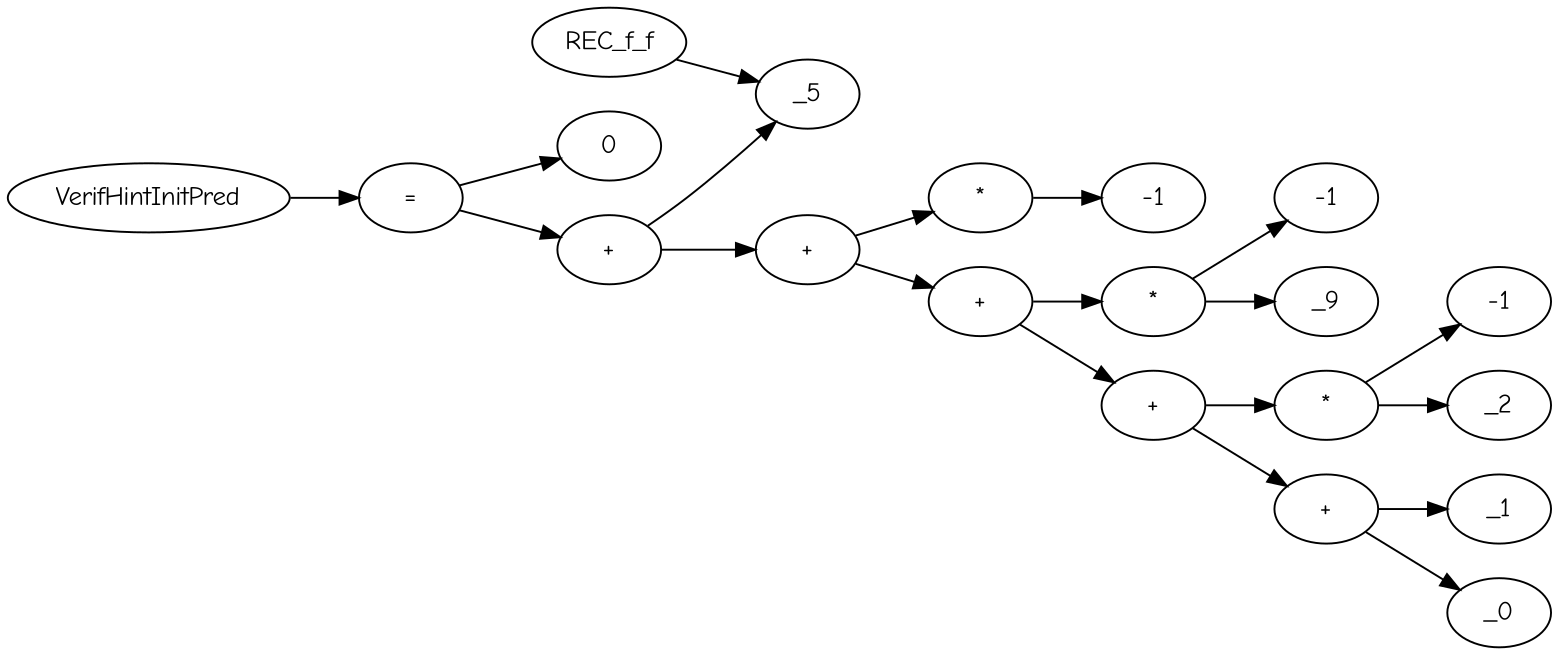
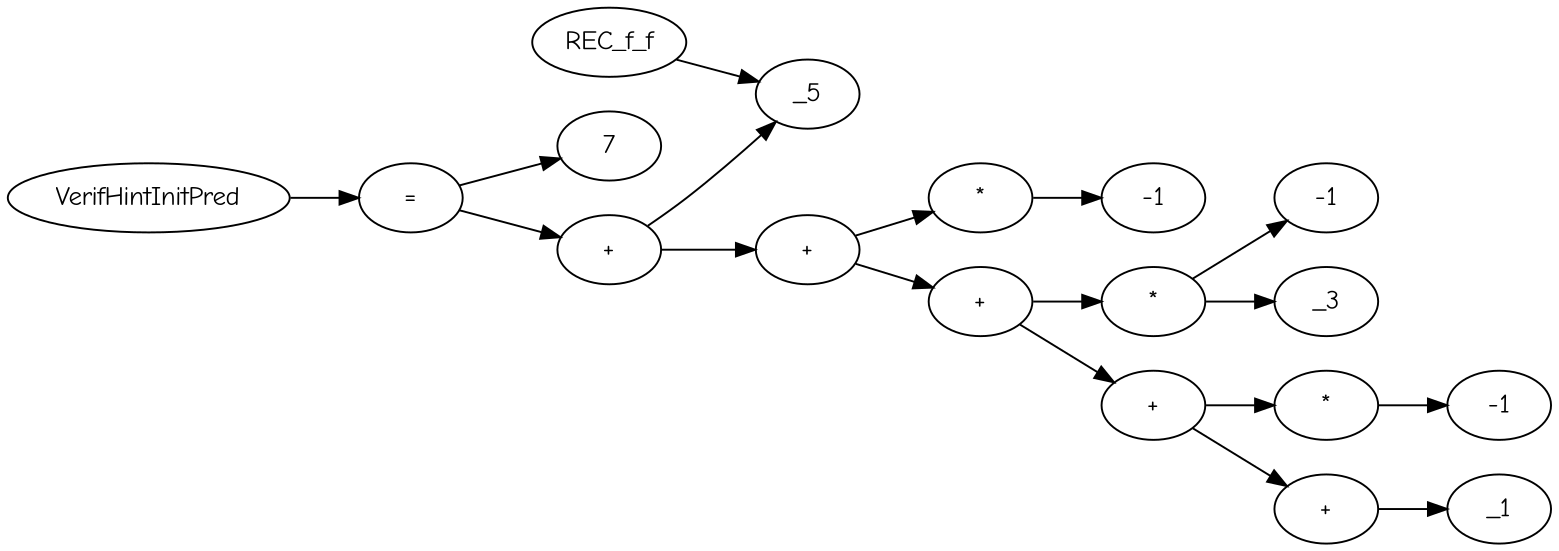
(609, 146) -> (609, 146)
(1326, 302) -> (1326, 302)
(1499, 405) -> none
(1499, 613) -> none
